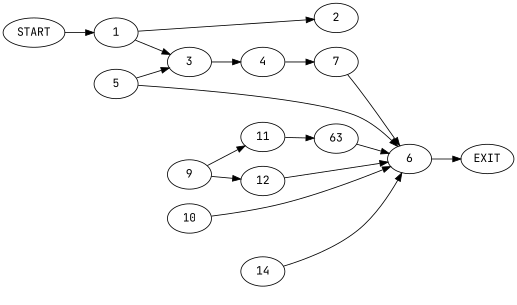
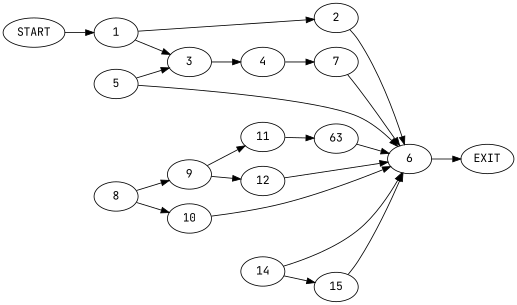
none -> (380, 81)
none -> (116, 196)
none -> (336, 287)
